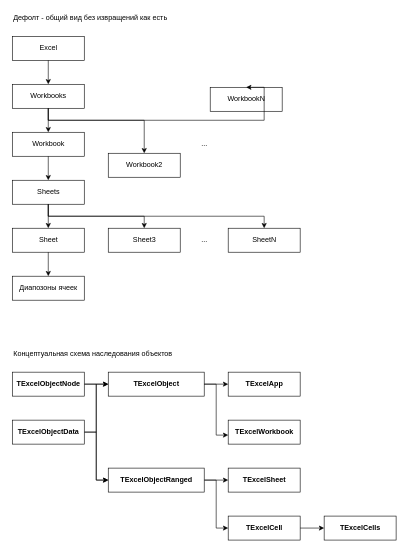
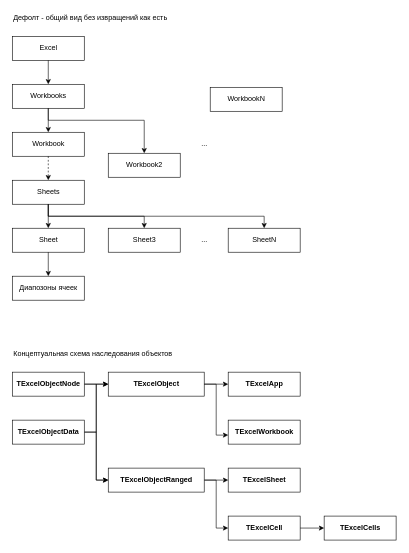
(263, 120) -> none
(48, 165) -> (48, 165)
